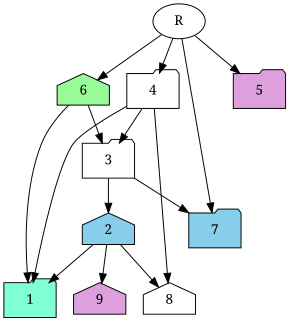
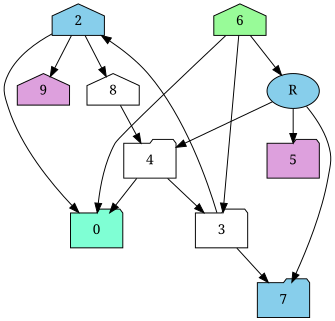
(179, 21) -> (293, 91)
(134, 54) -> (263, 52)
(160, 187) -> (128, 120)
(30, 300) -> (97, 230)
